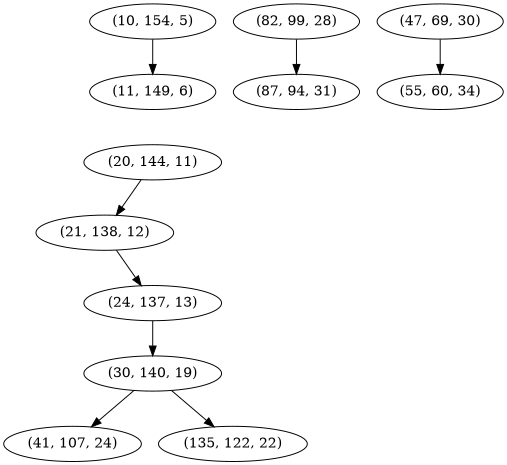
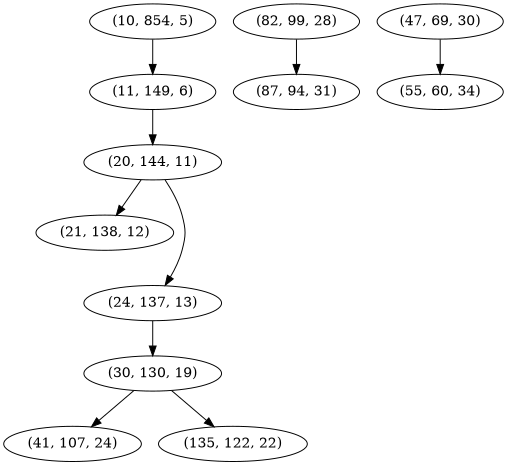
(153, 22) -> (153, 22)
none -> (153, 122)
(126, 264) -> (185, 228)
(153, 374) -> (153, 374)
